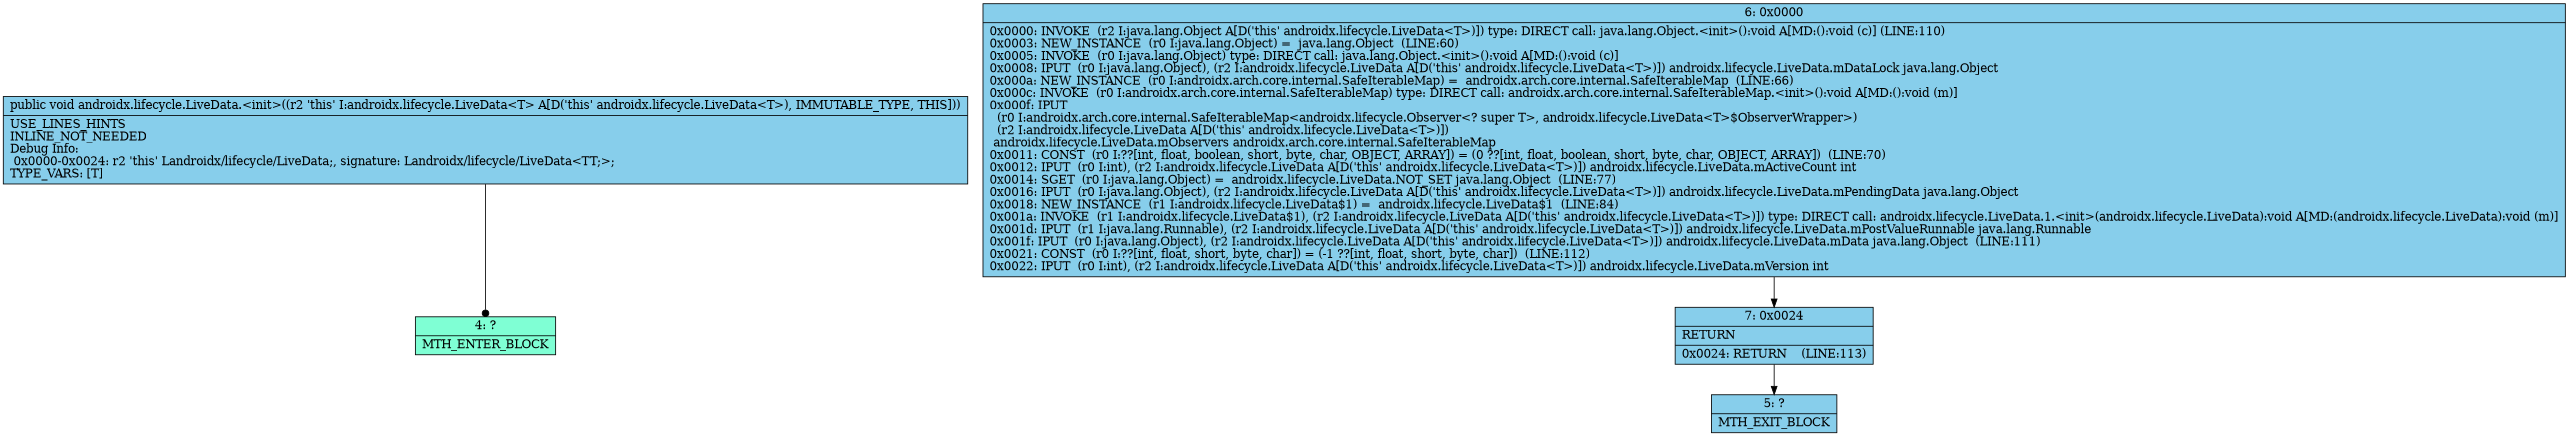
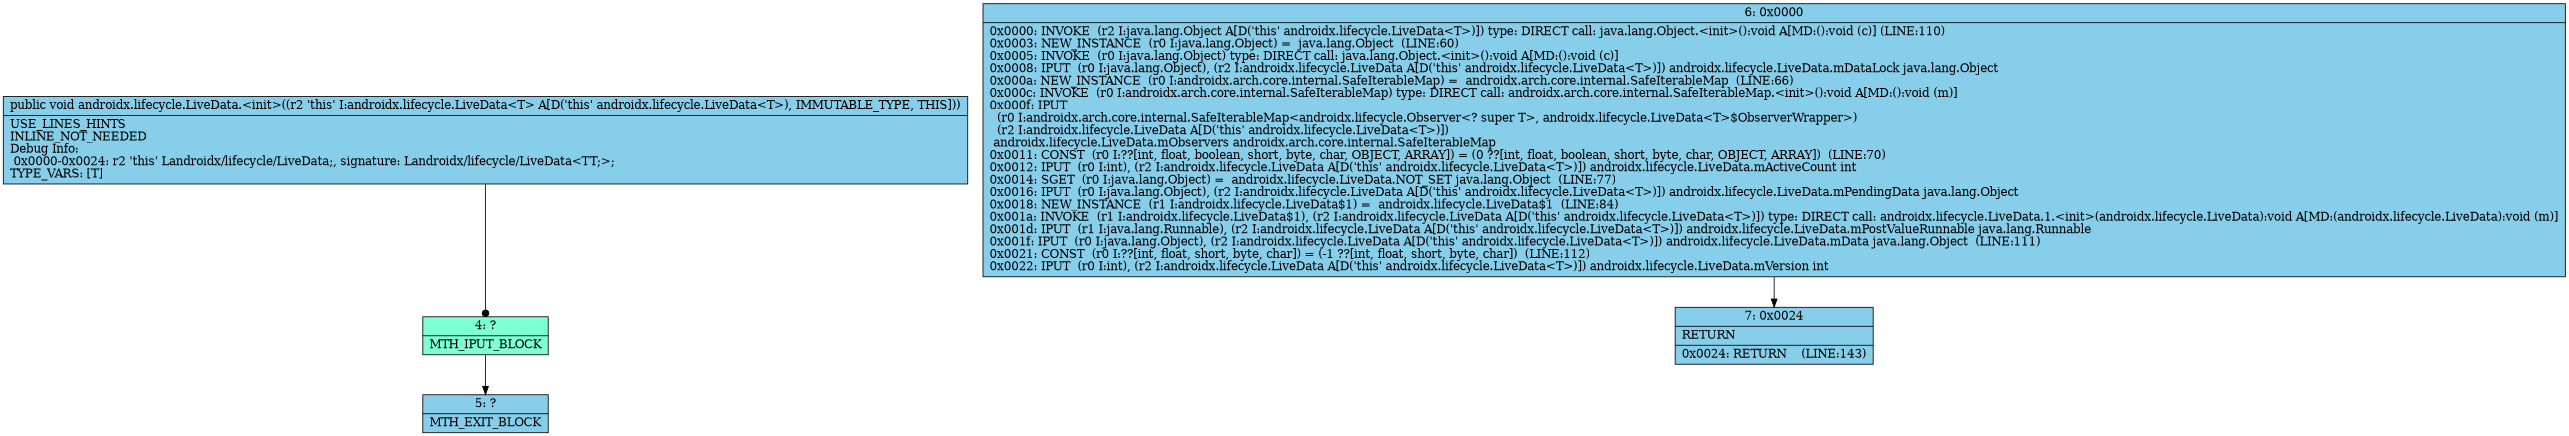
(486, 345) -> (486, 345)
(1774, 354) -> (1774, 354)
(1774, 375) -> (486, 371)
